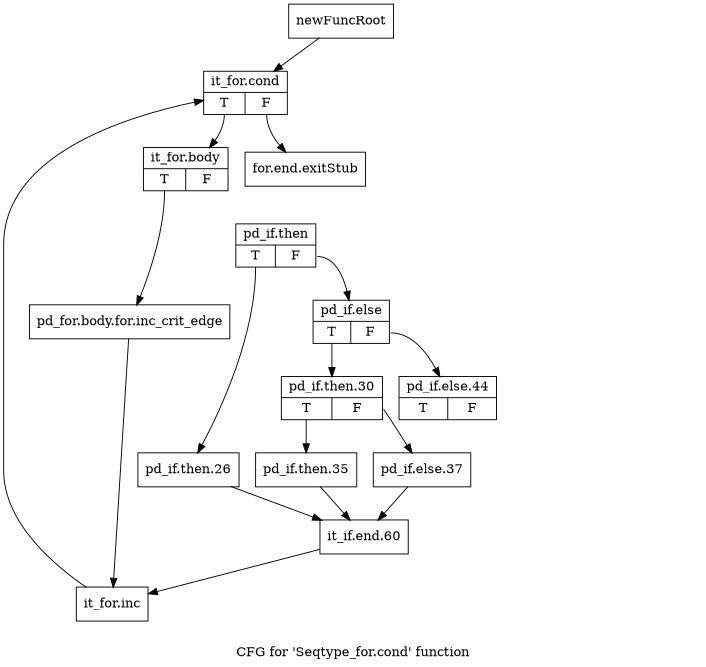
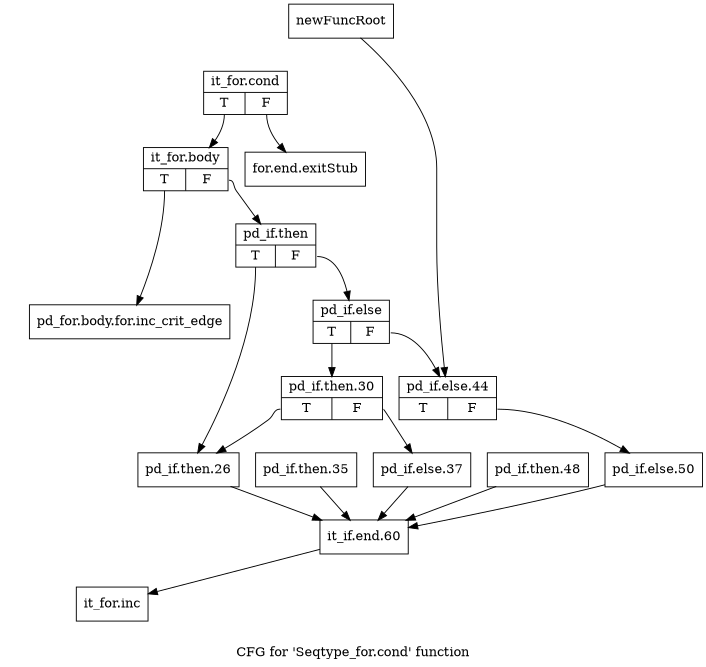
(300, 52) -> (437, 190)
none -> (242, 198)
(4, 304) -> none
(306, 432) -> (254, 430)
(121, 458) -> none
none -> (538, 470)
none -> (654, 470)
